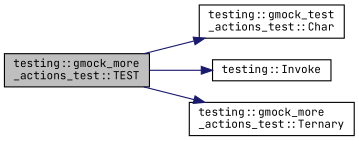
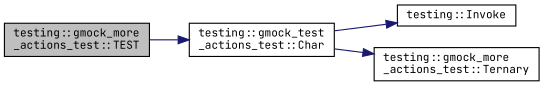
(175, 70) -> (360, 28)
(169, 93) -> (349, 51)
